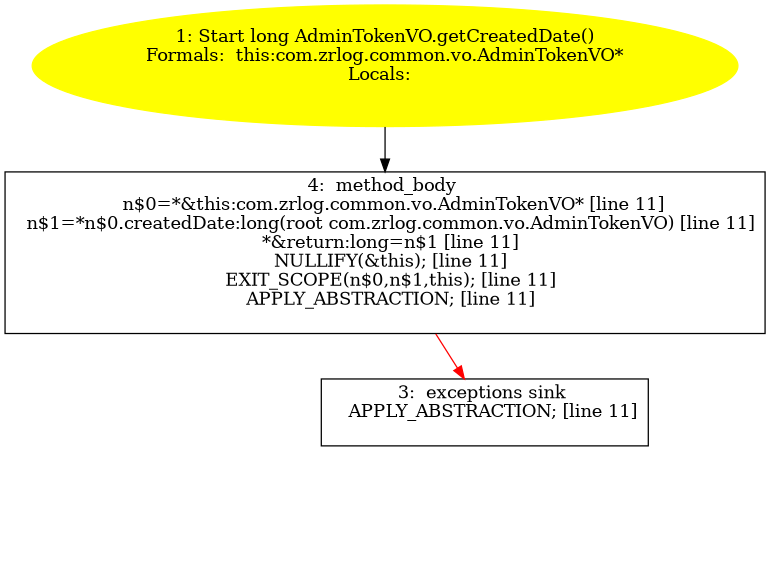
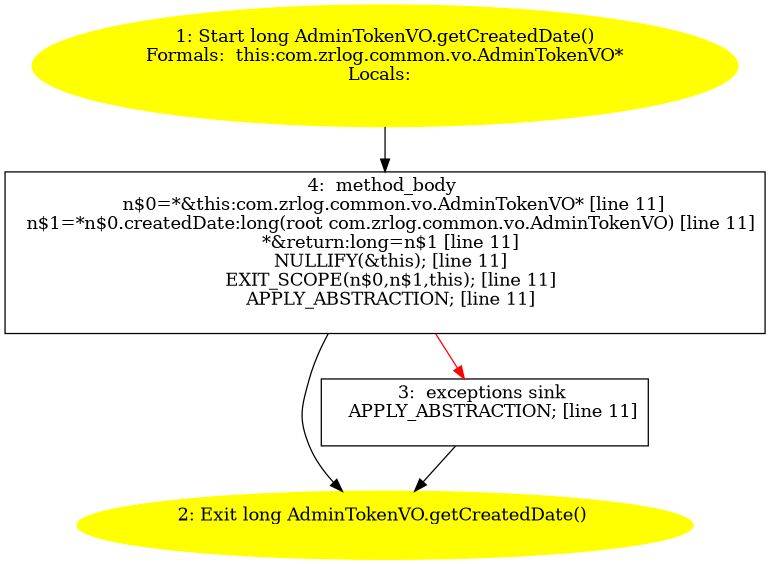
none -> (385, 525)
